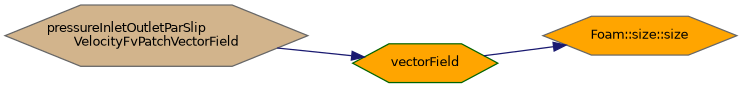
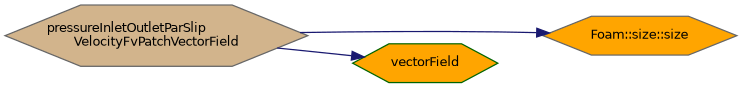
(519, 51) -> (418, 31)
